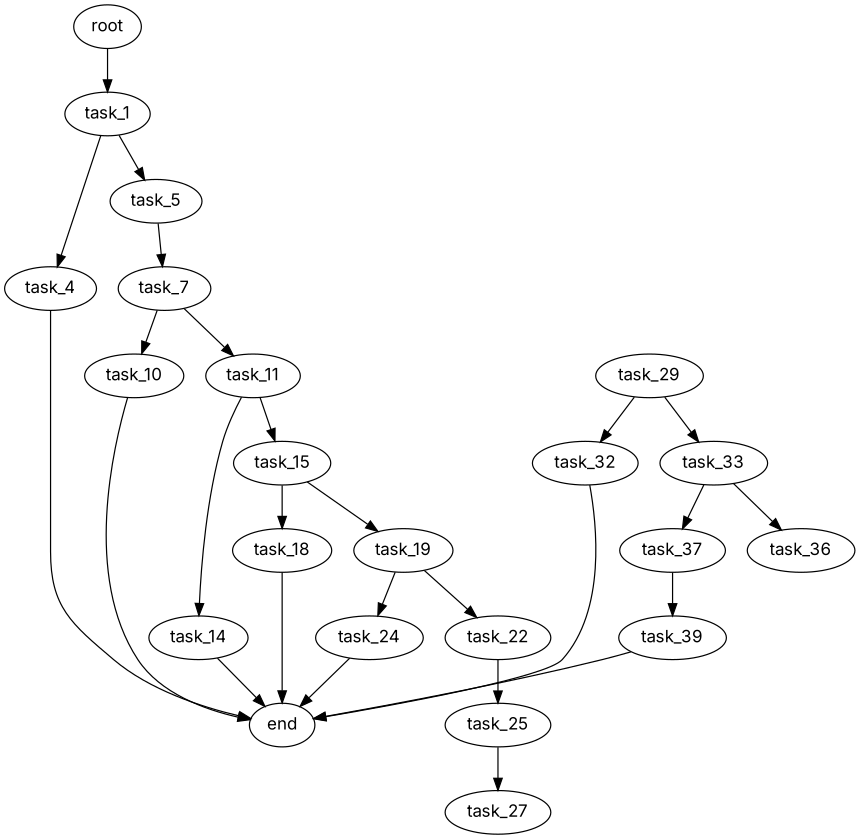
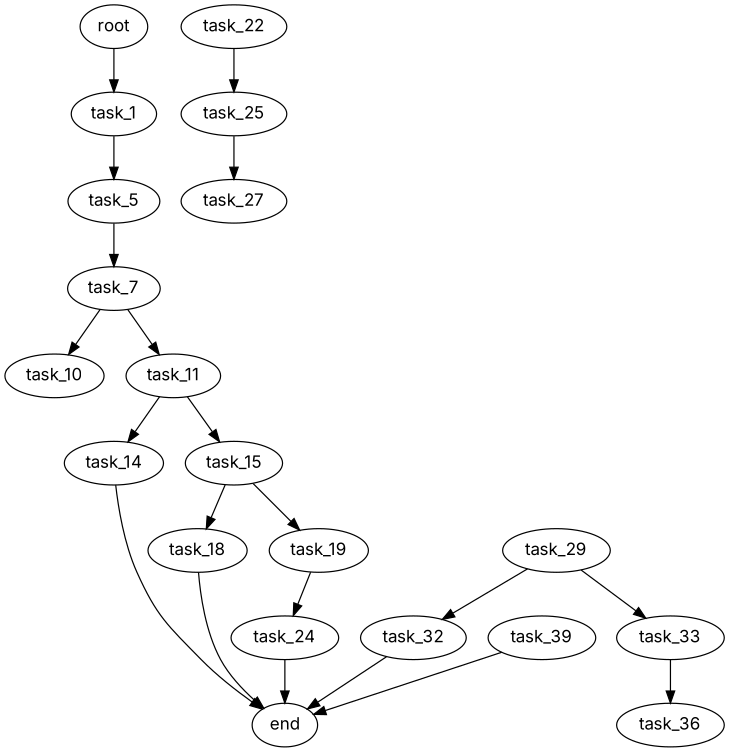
(51, 289) -> none
(673, 550) -> none
(111, 589) -> none
(446, 590) -> none
